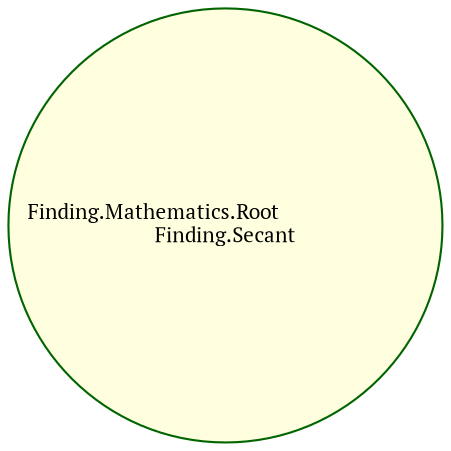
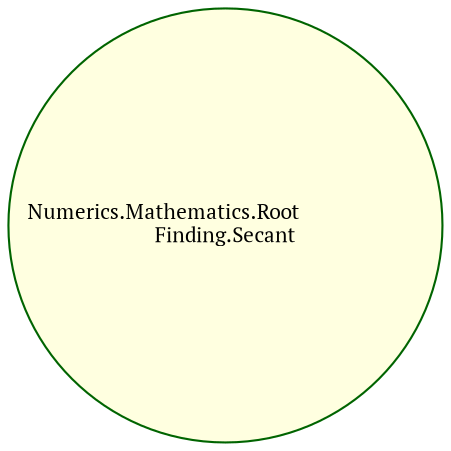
(225, 225) -> (225, 225)
